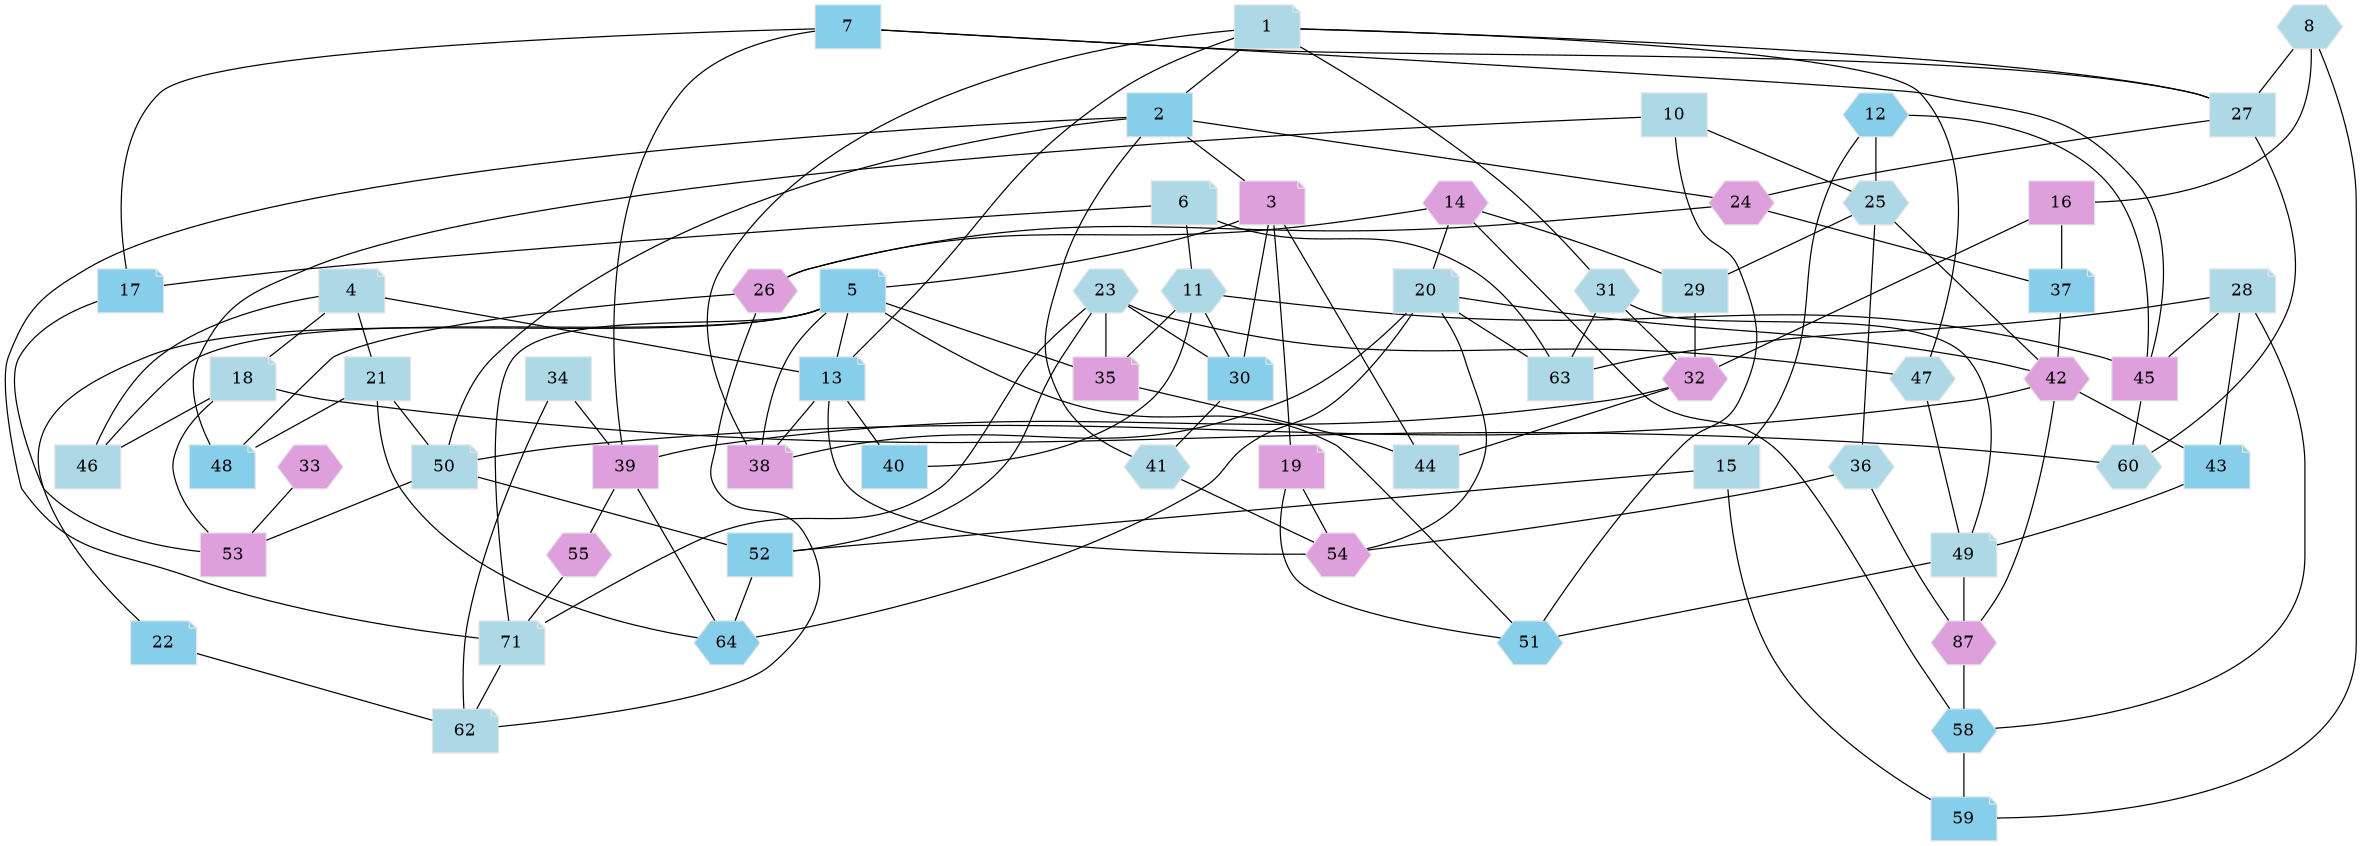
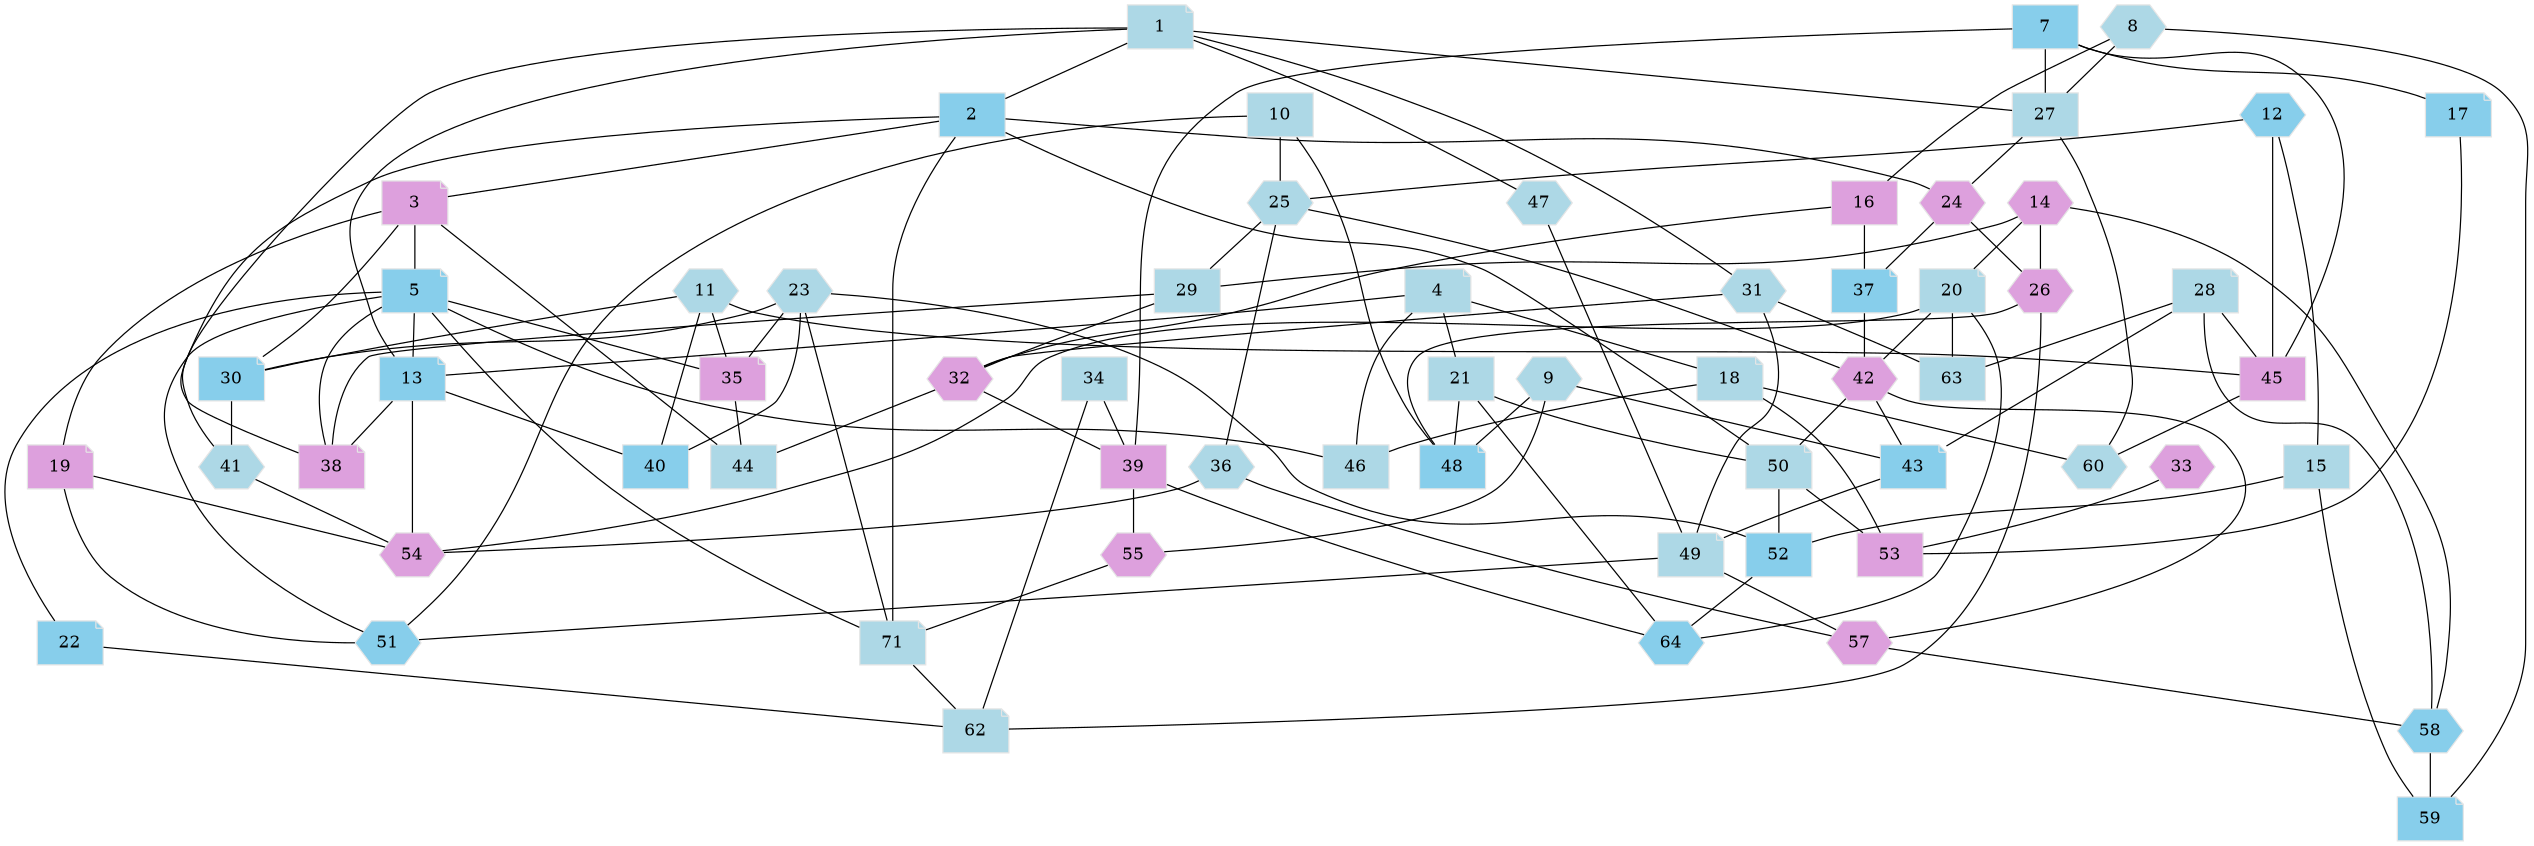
(1184, 203) -> none
(1490, 350) -> (774, 404)
none -> (1549, 379)
(970, 435) -> (756, 321)
(1964, 643) -> (1859, 643)
